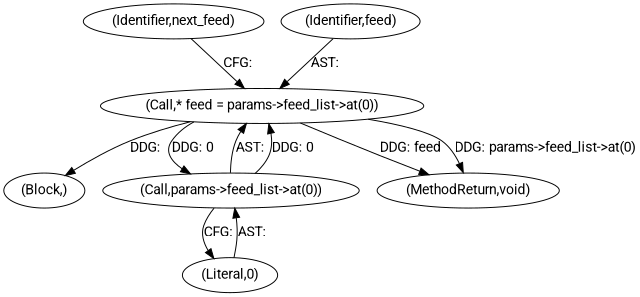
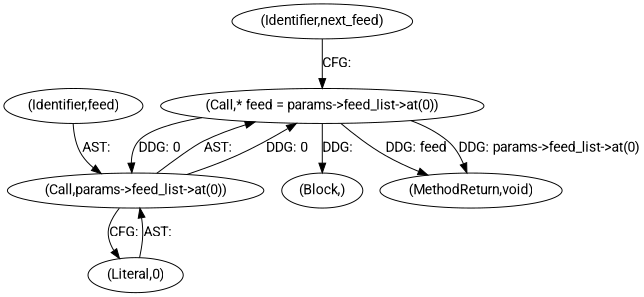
(310, 60) -> (78, 148)
